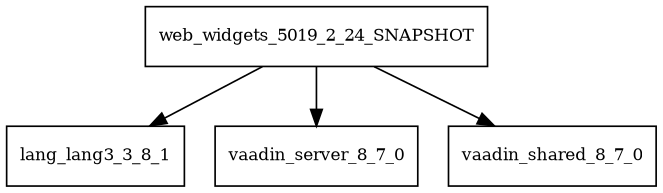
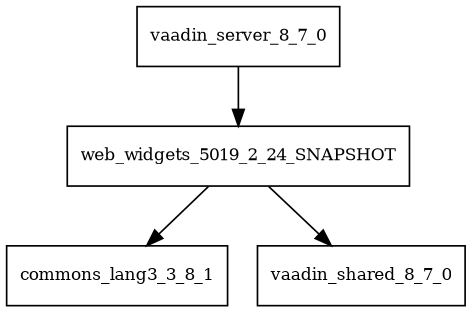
(316, 88) -> (238, 88)
(96, 156) -> (117, 276)
